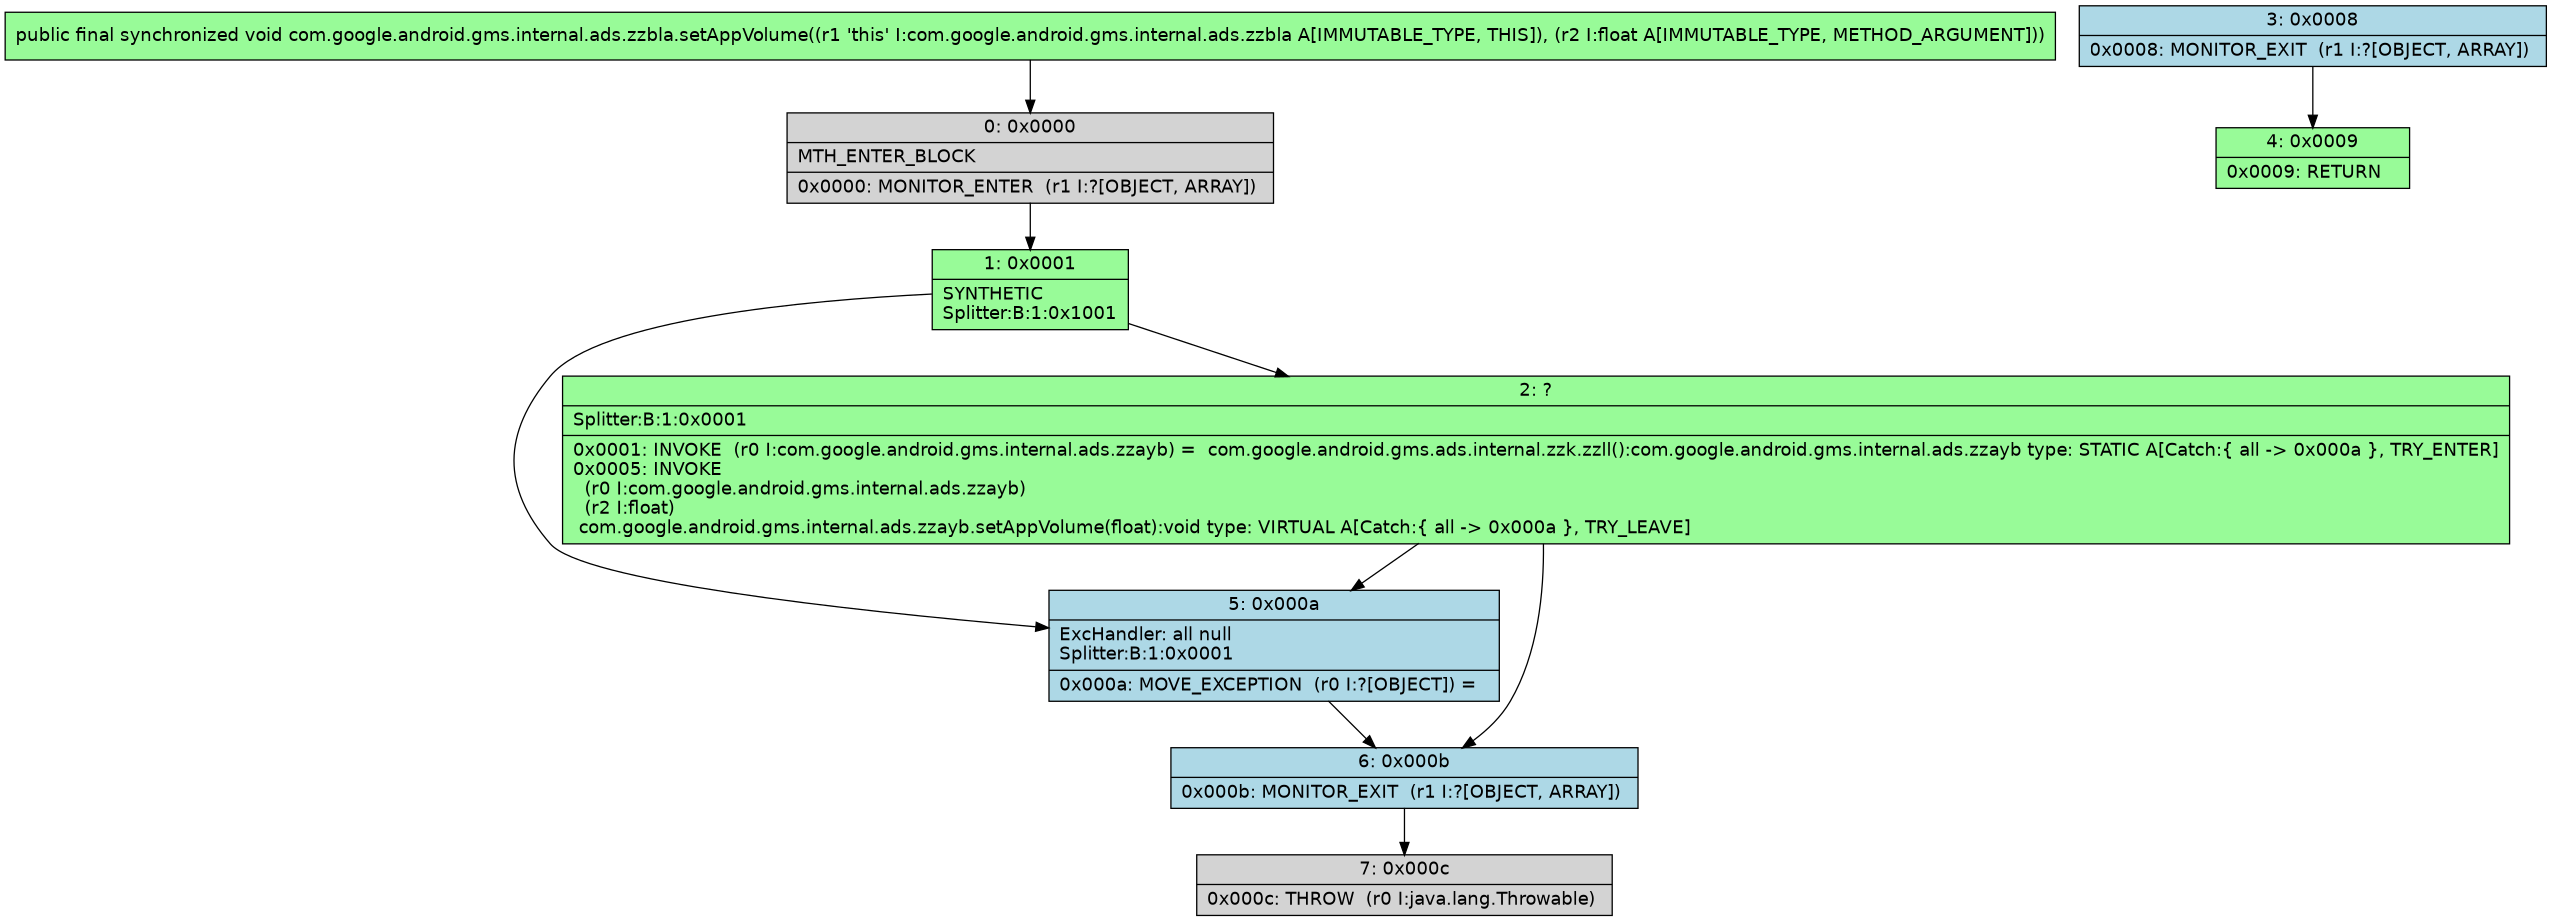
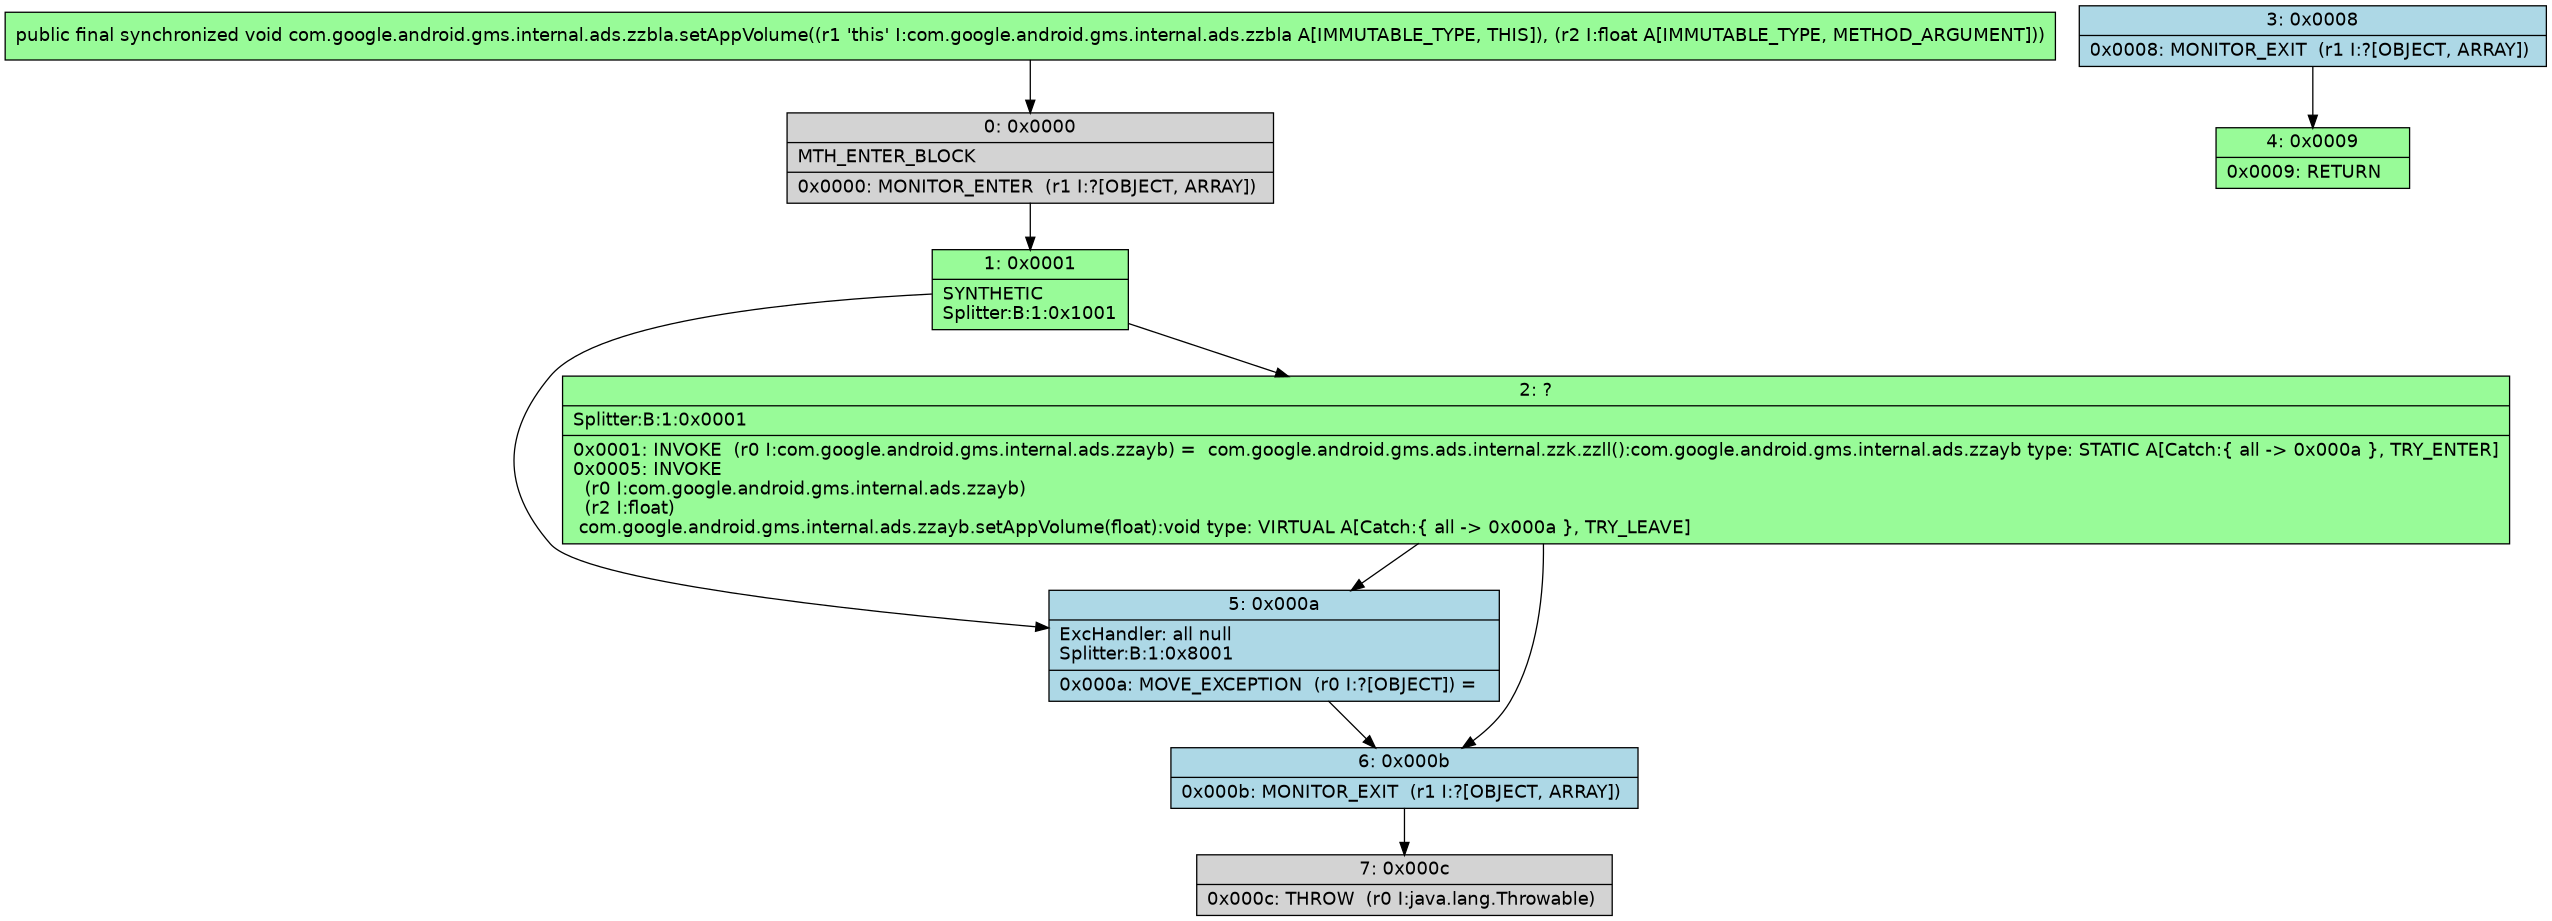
(1147, 654) -> (1147, 654)
